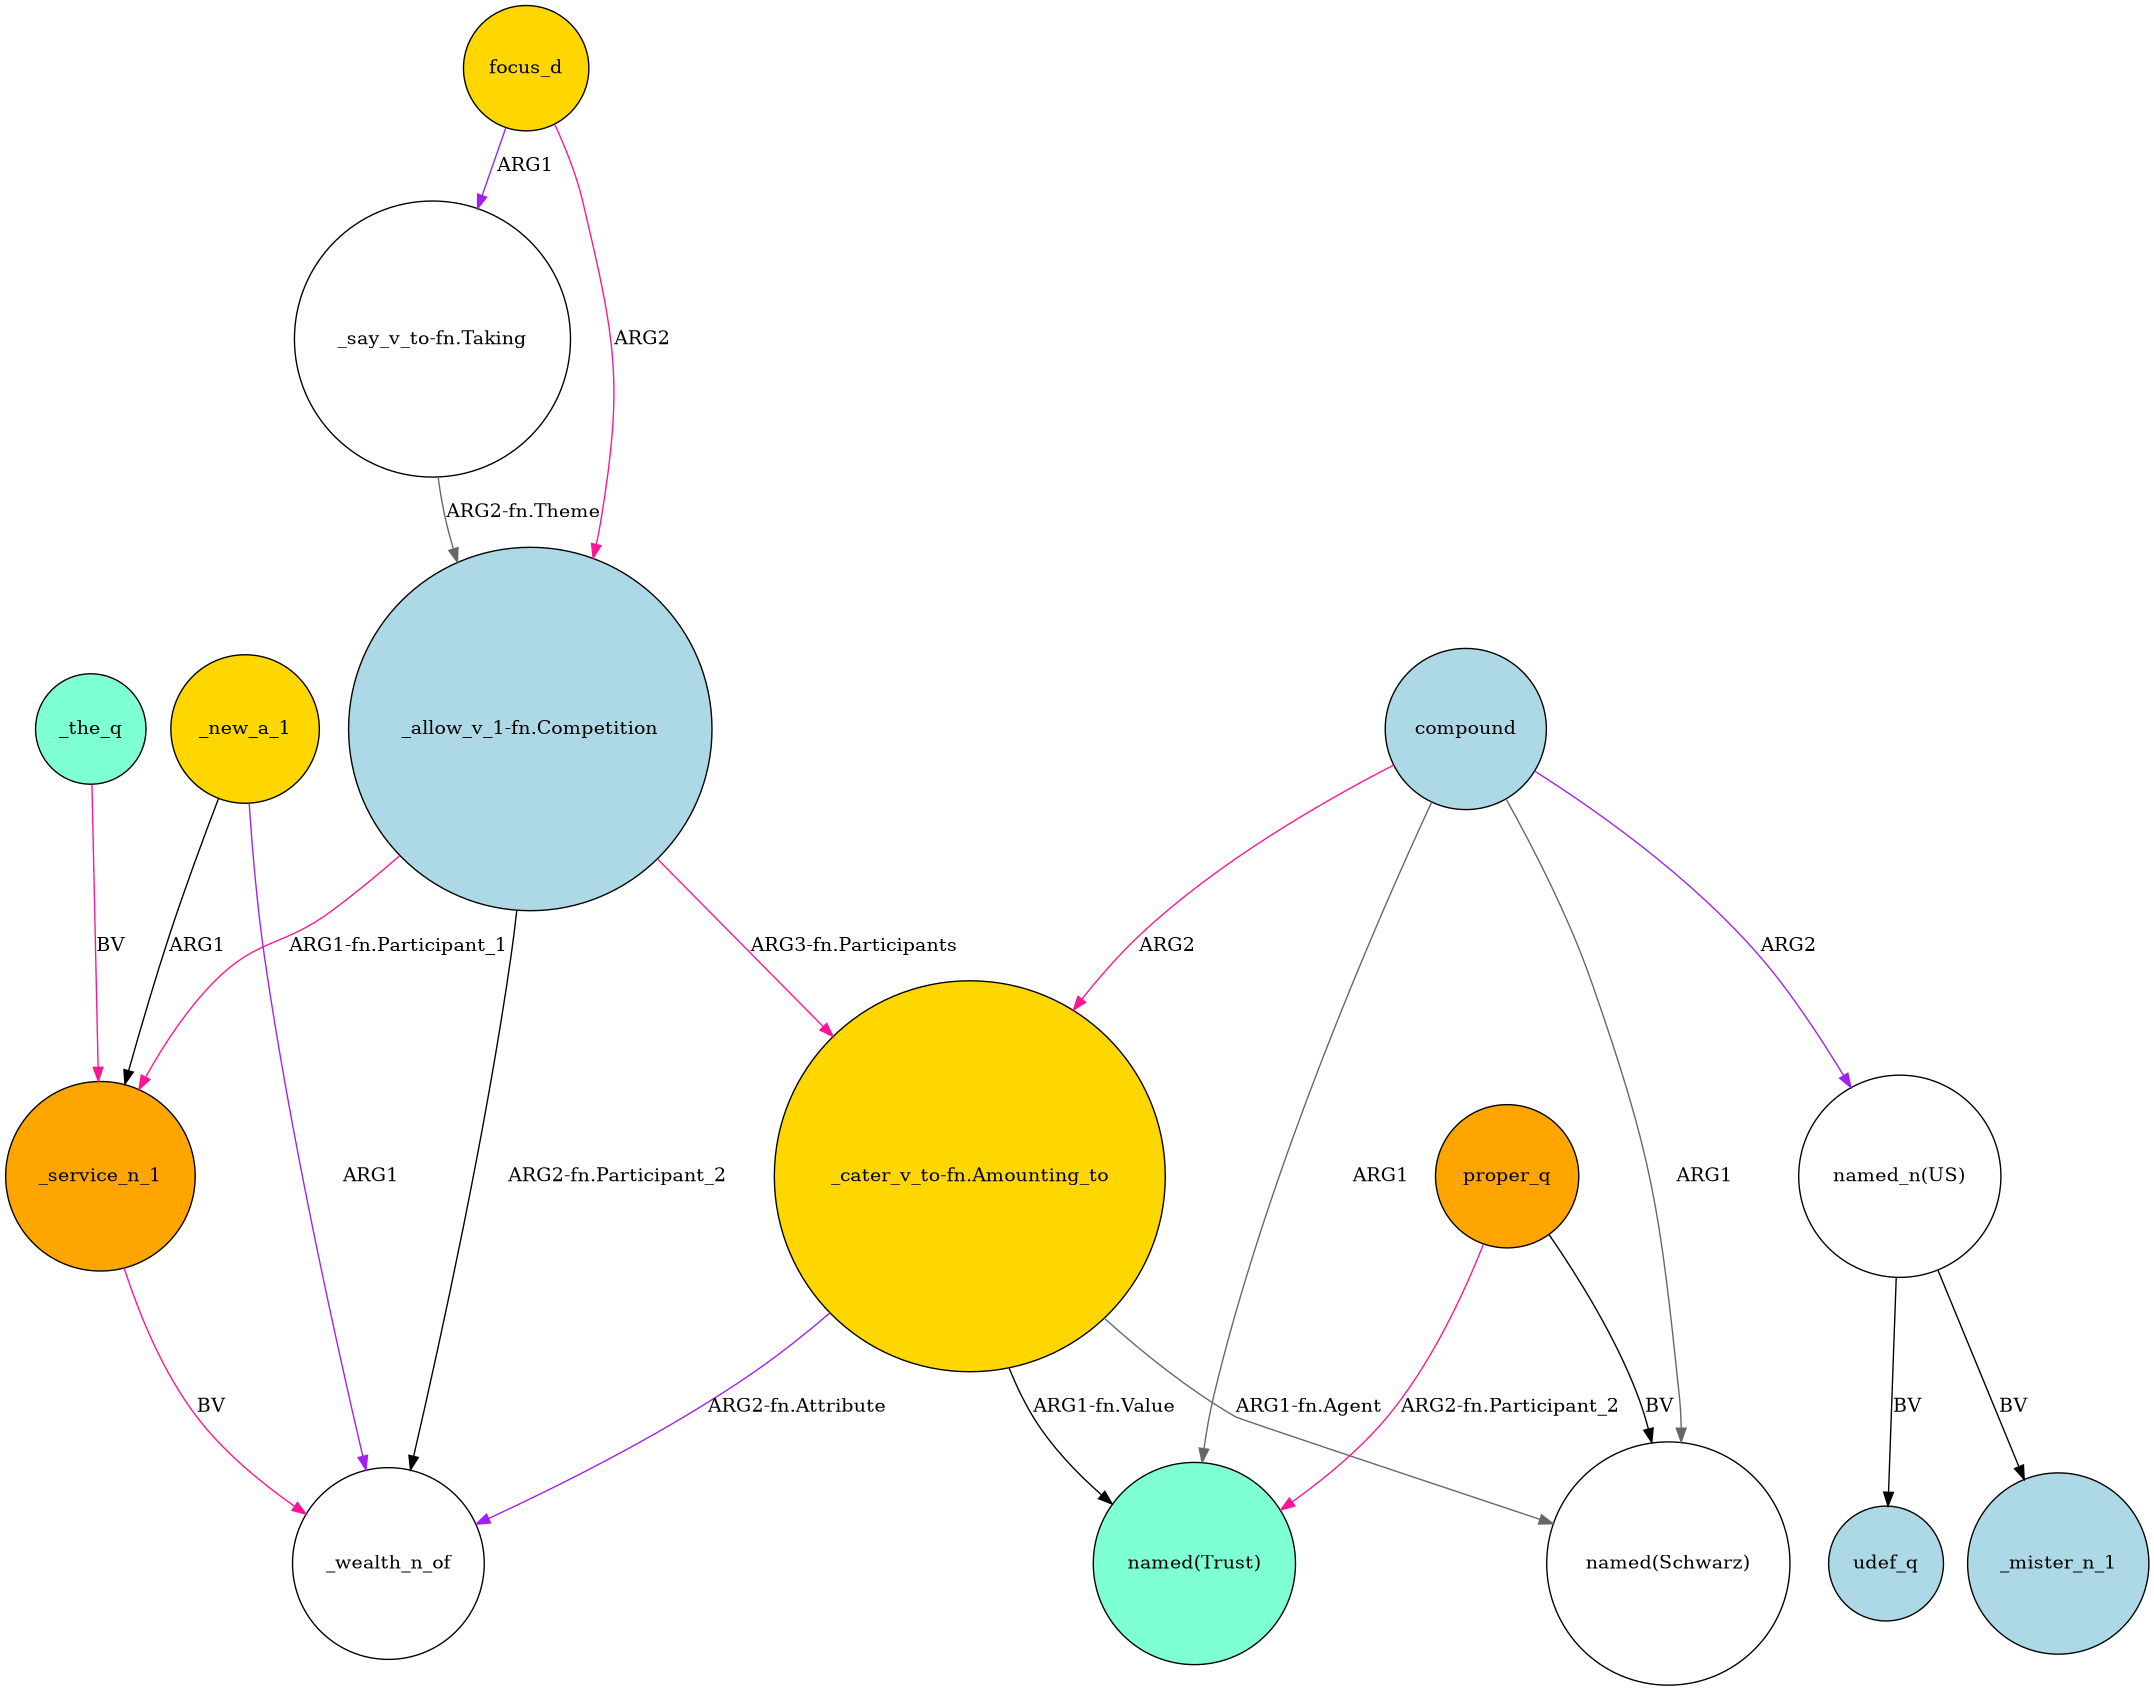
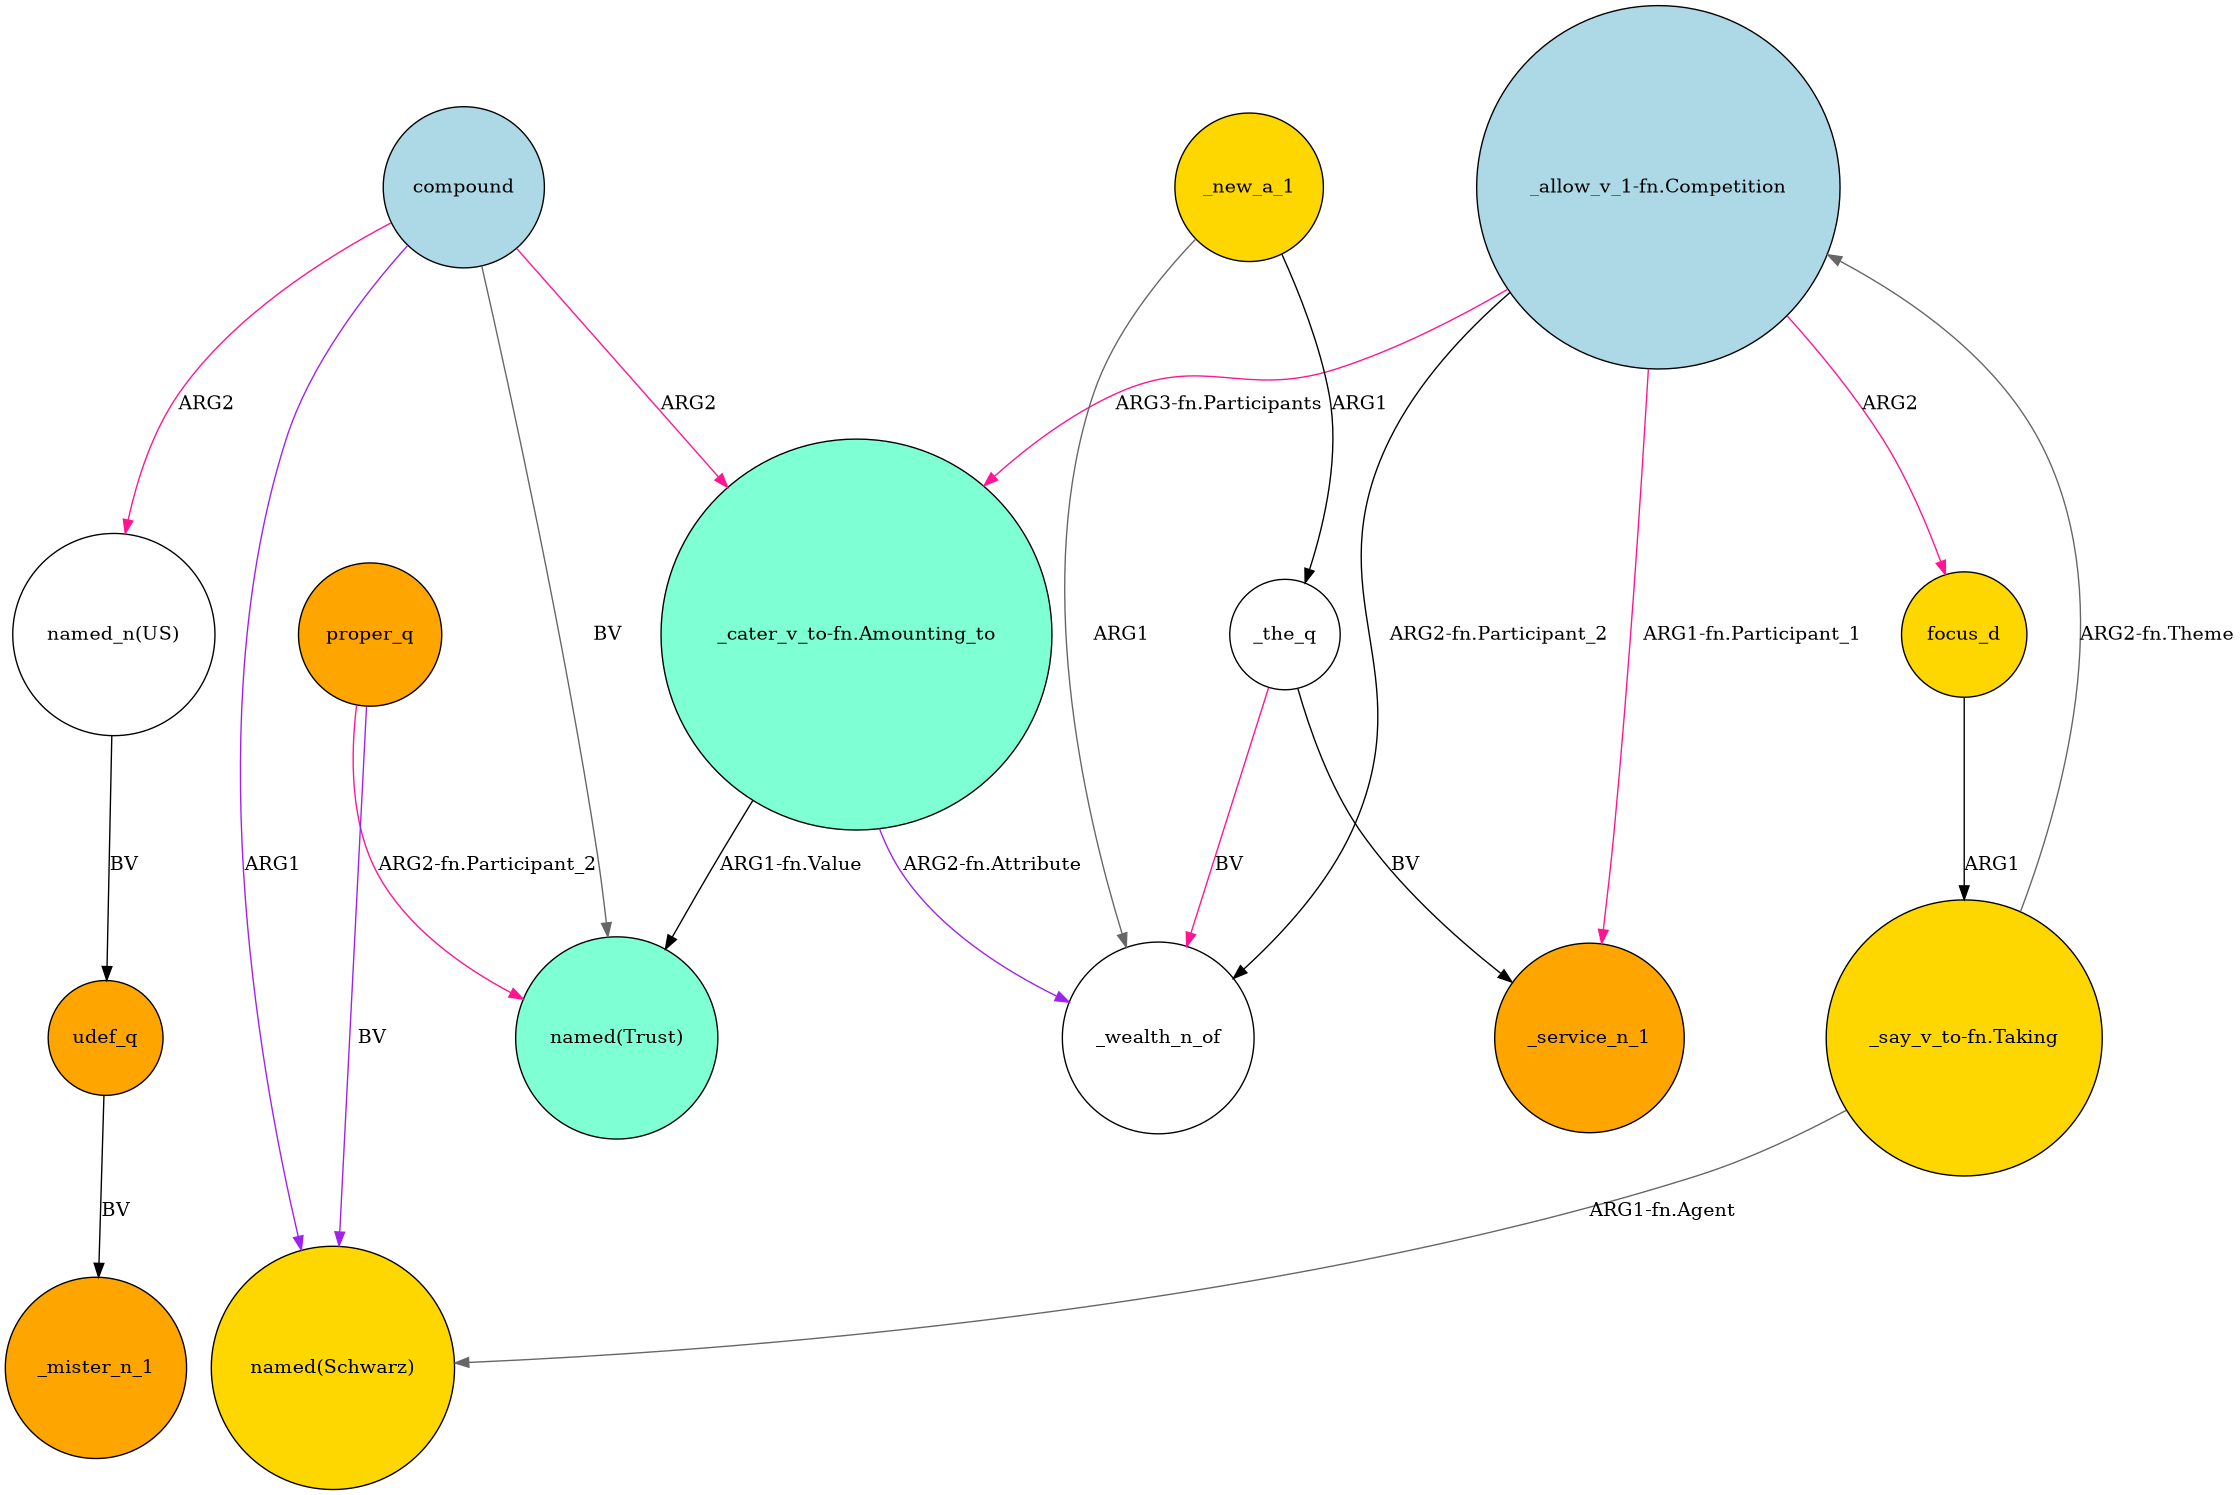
(494, 162) -> (1964, 792)
(609, 331) -> (1877, 431)
(432, 339) -> (1964, 1038)
(91, 729) -> (1285, 635)
(1709, 904) -> (223, 341)
(95, 926) -> (1374, 849)
(170, 934) -> (1331, 409)
(1631, 1103) -> (242, 723)
(294, 1132) -> (1066, 572)
(970, 1176) -> (856, 635)
(1381, 1176) -> (608, 635)
(1606, 1328) -> (353, 969)
(1978, 1368) -> (101, 1179)
(187, 1403) -> (1230, 810)
(1310, 1442) -> (1169, 1294)
(1668, 1564) -> (333, 1368)
(1886, 1564) -> (106, 1038)
(2058, 1564) -> (96, 1368)
